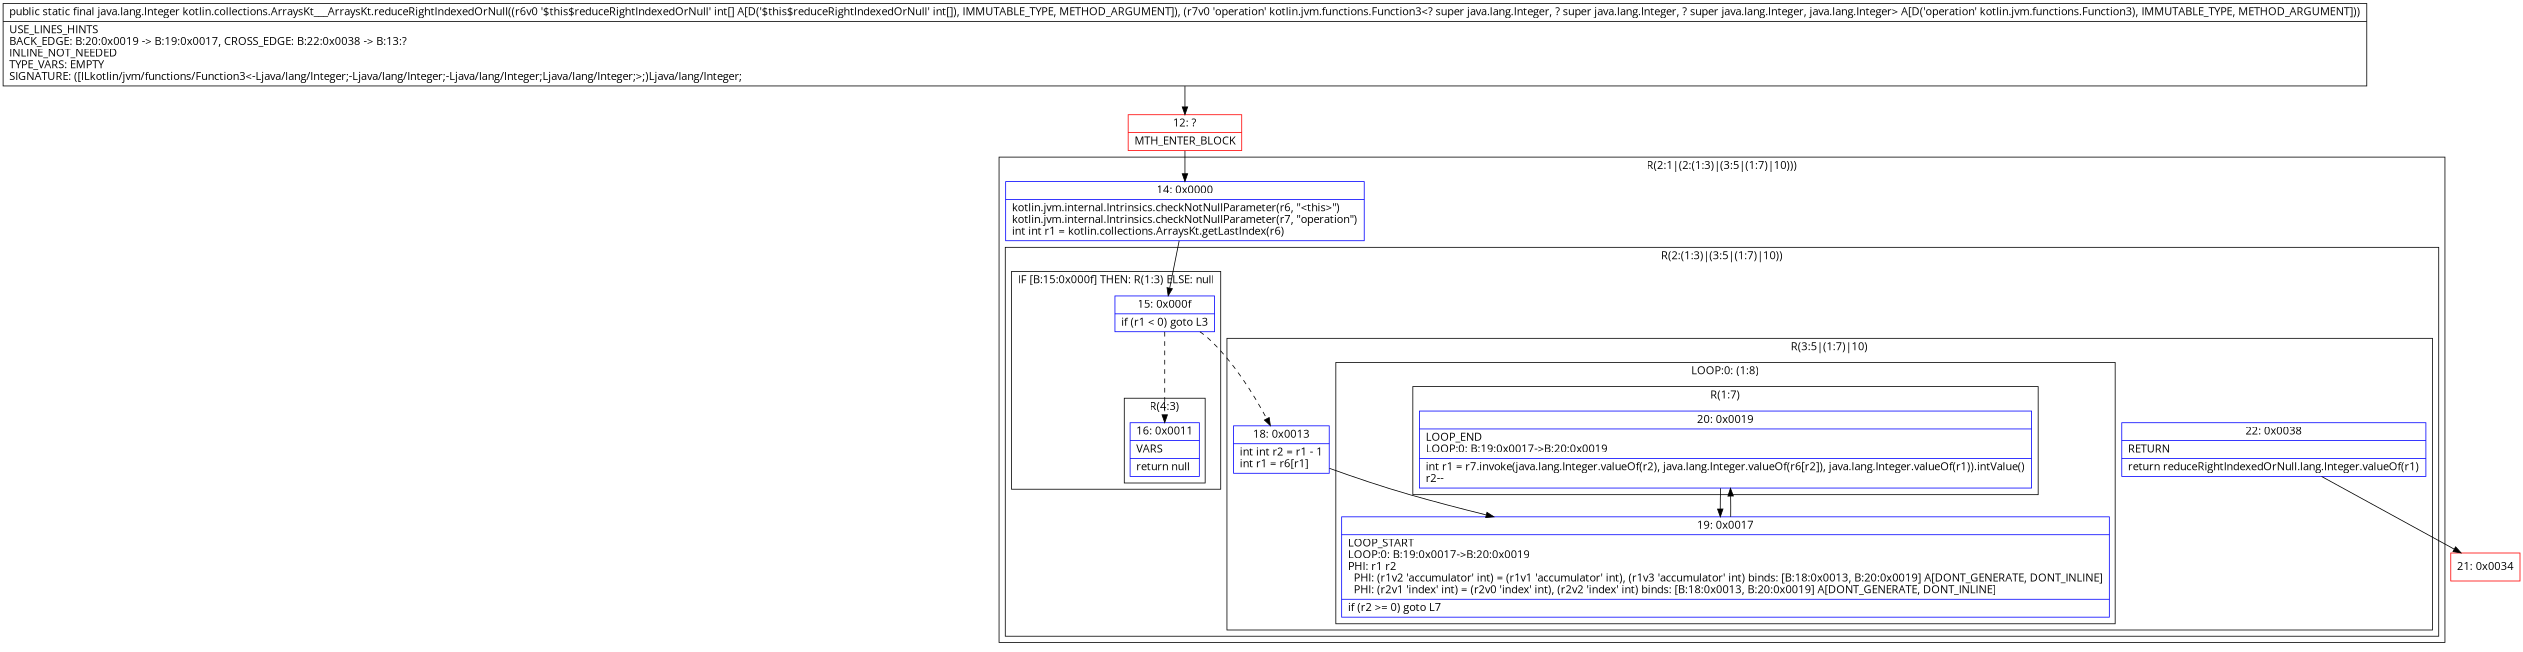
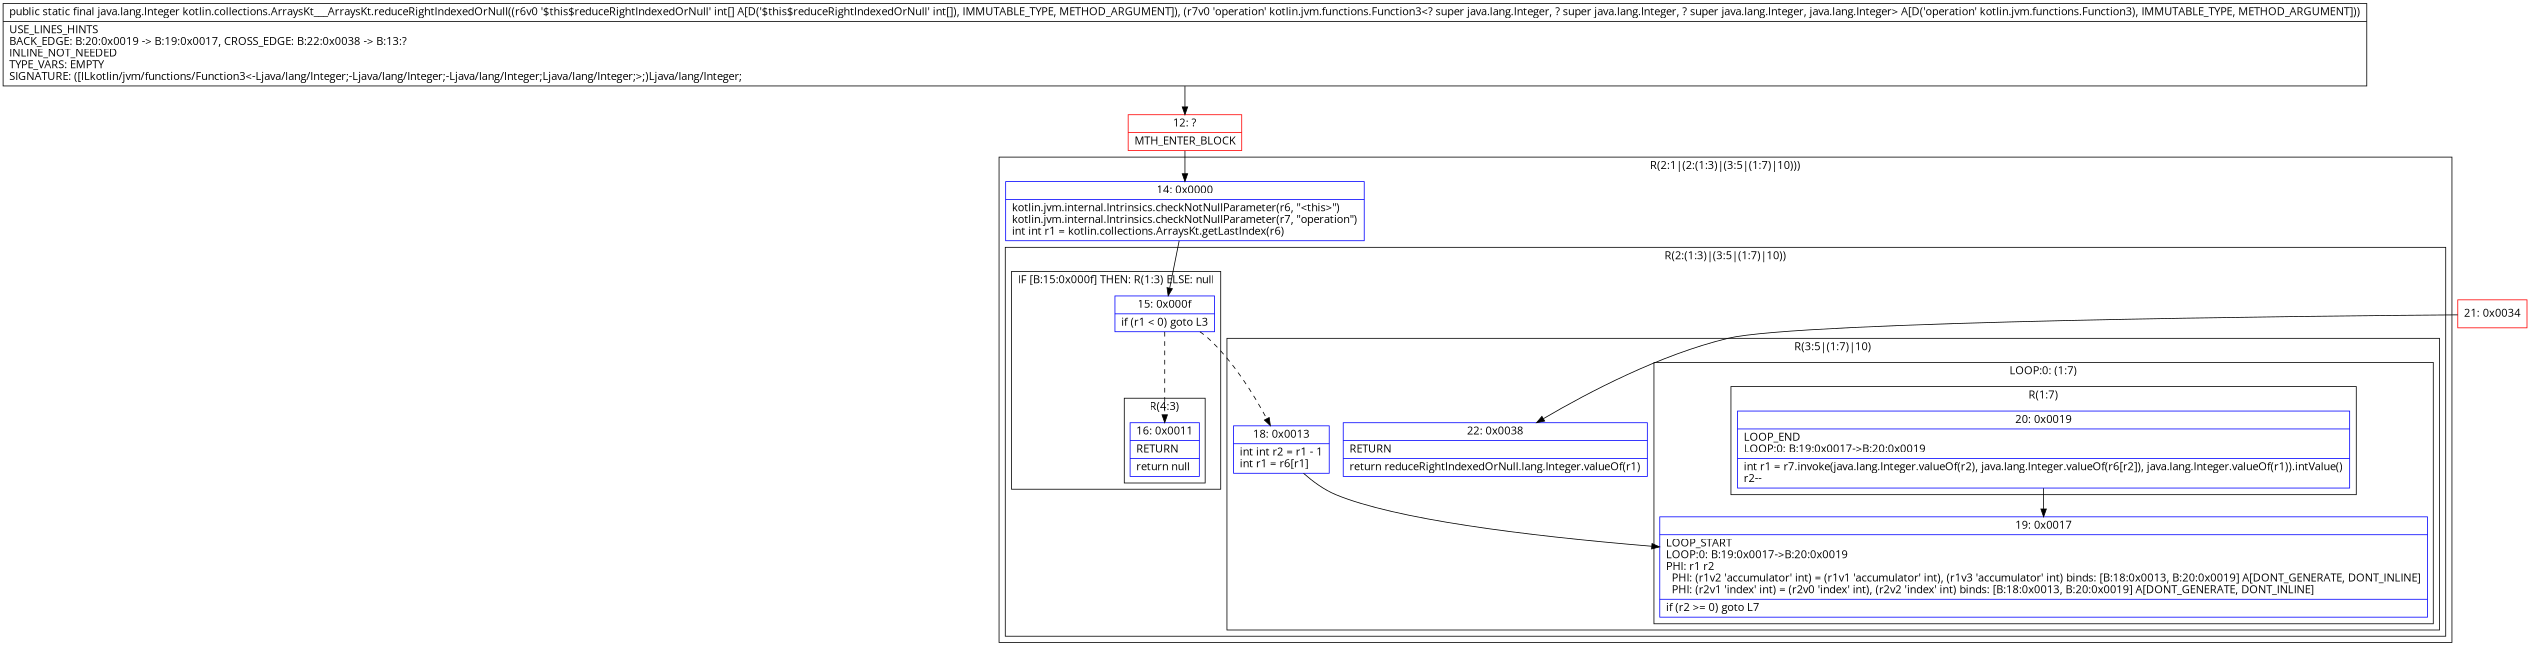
(1726, 371) -> (2044, 371)
(1150, 449) -> (1158, 449)
(1731, 506) -> none
(2388, 513) -> (1992, 323)
